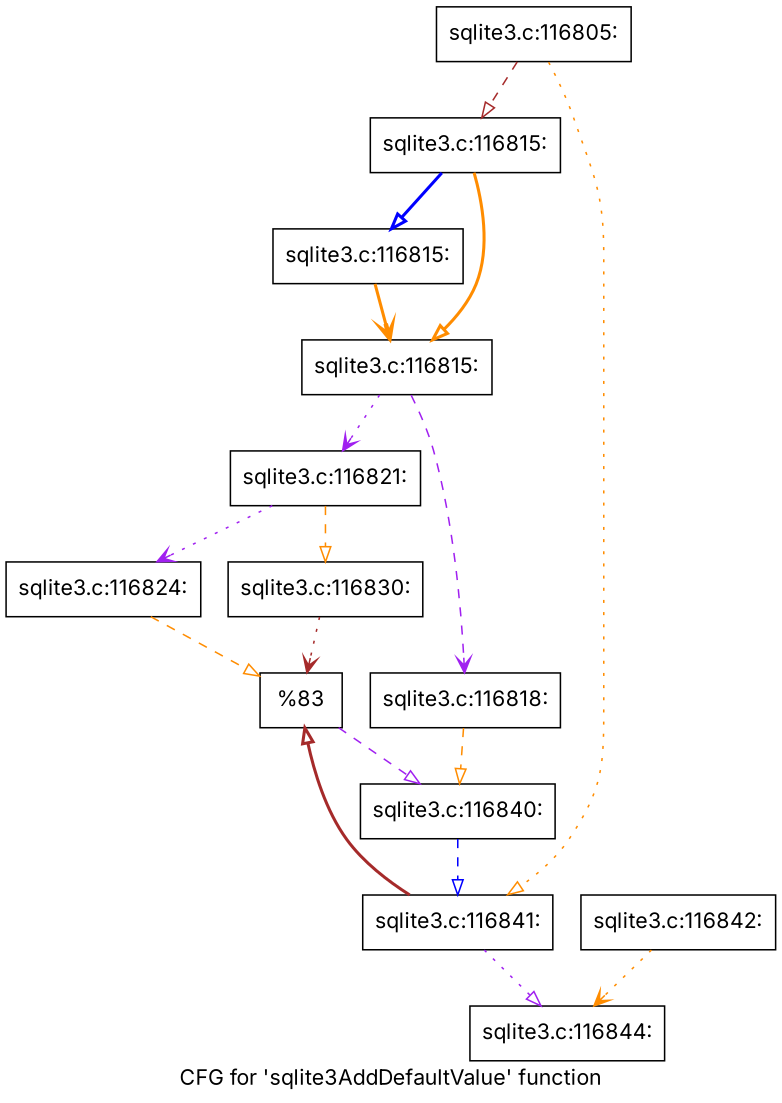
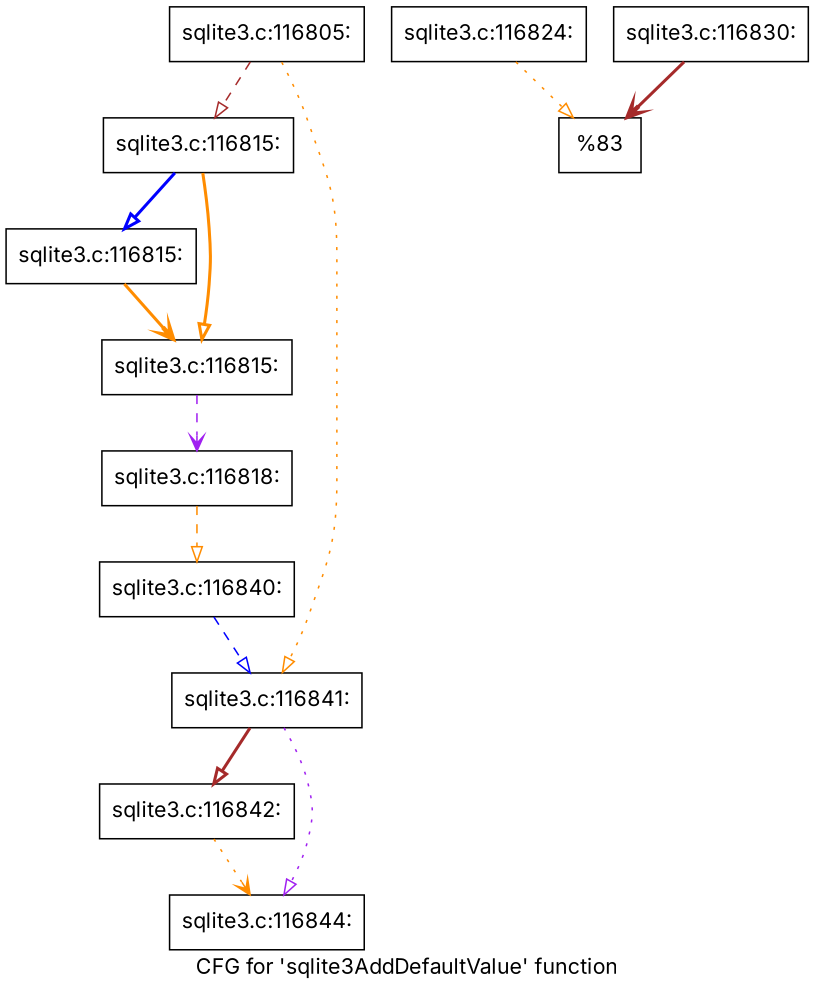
(325, 478) -> none
(315, 637) -> (661, 84)
(198, 643) -> (539, 84)
(373, 751) -> none
(341, 831) -> (236, 749)
